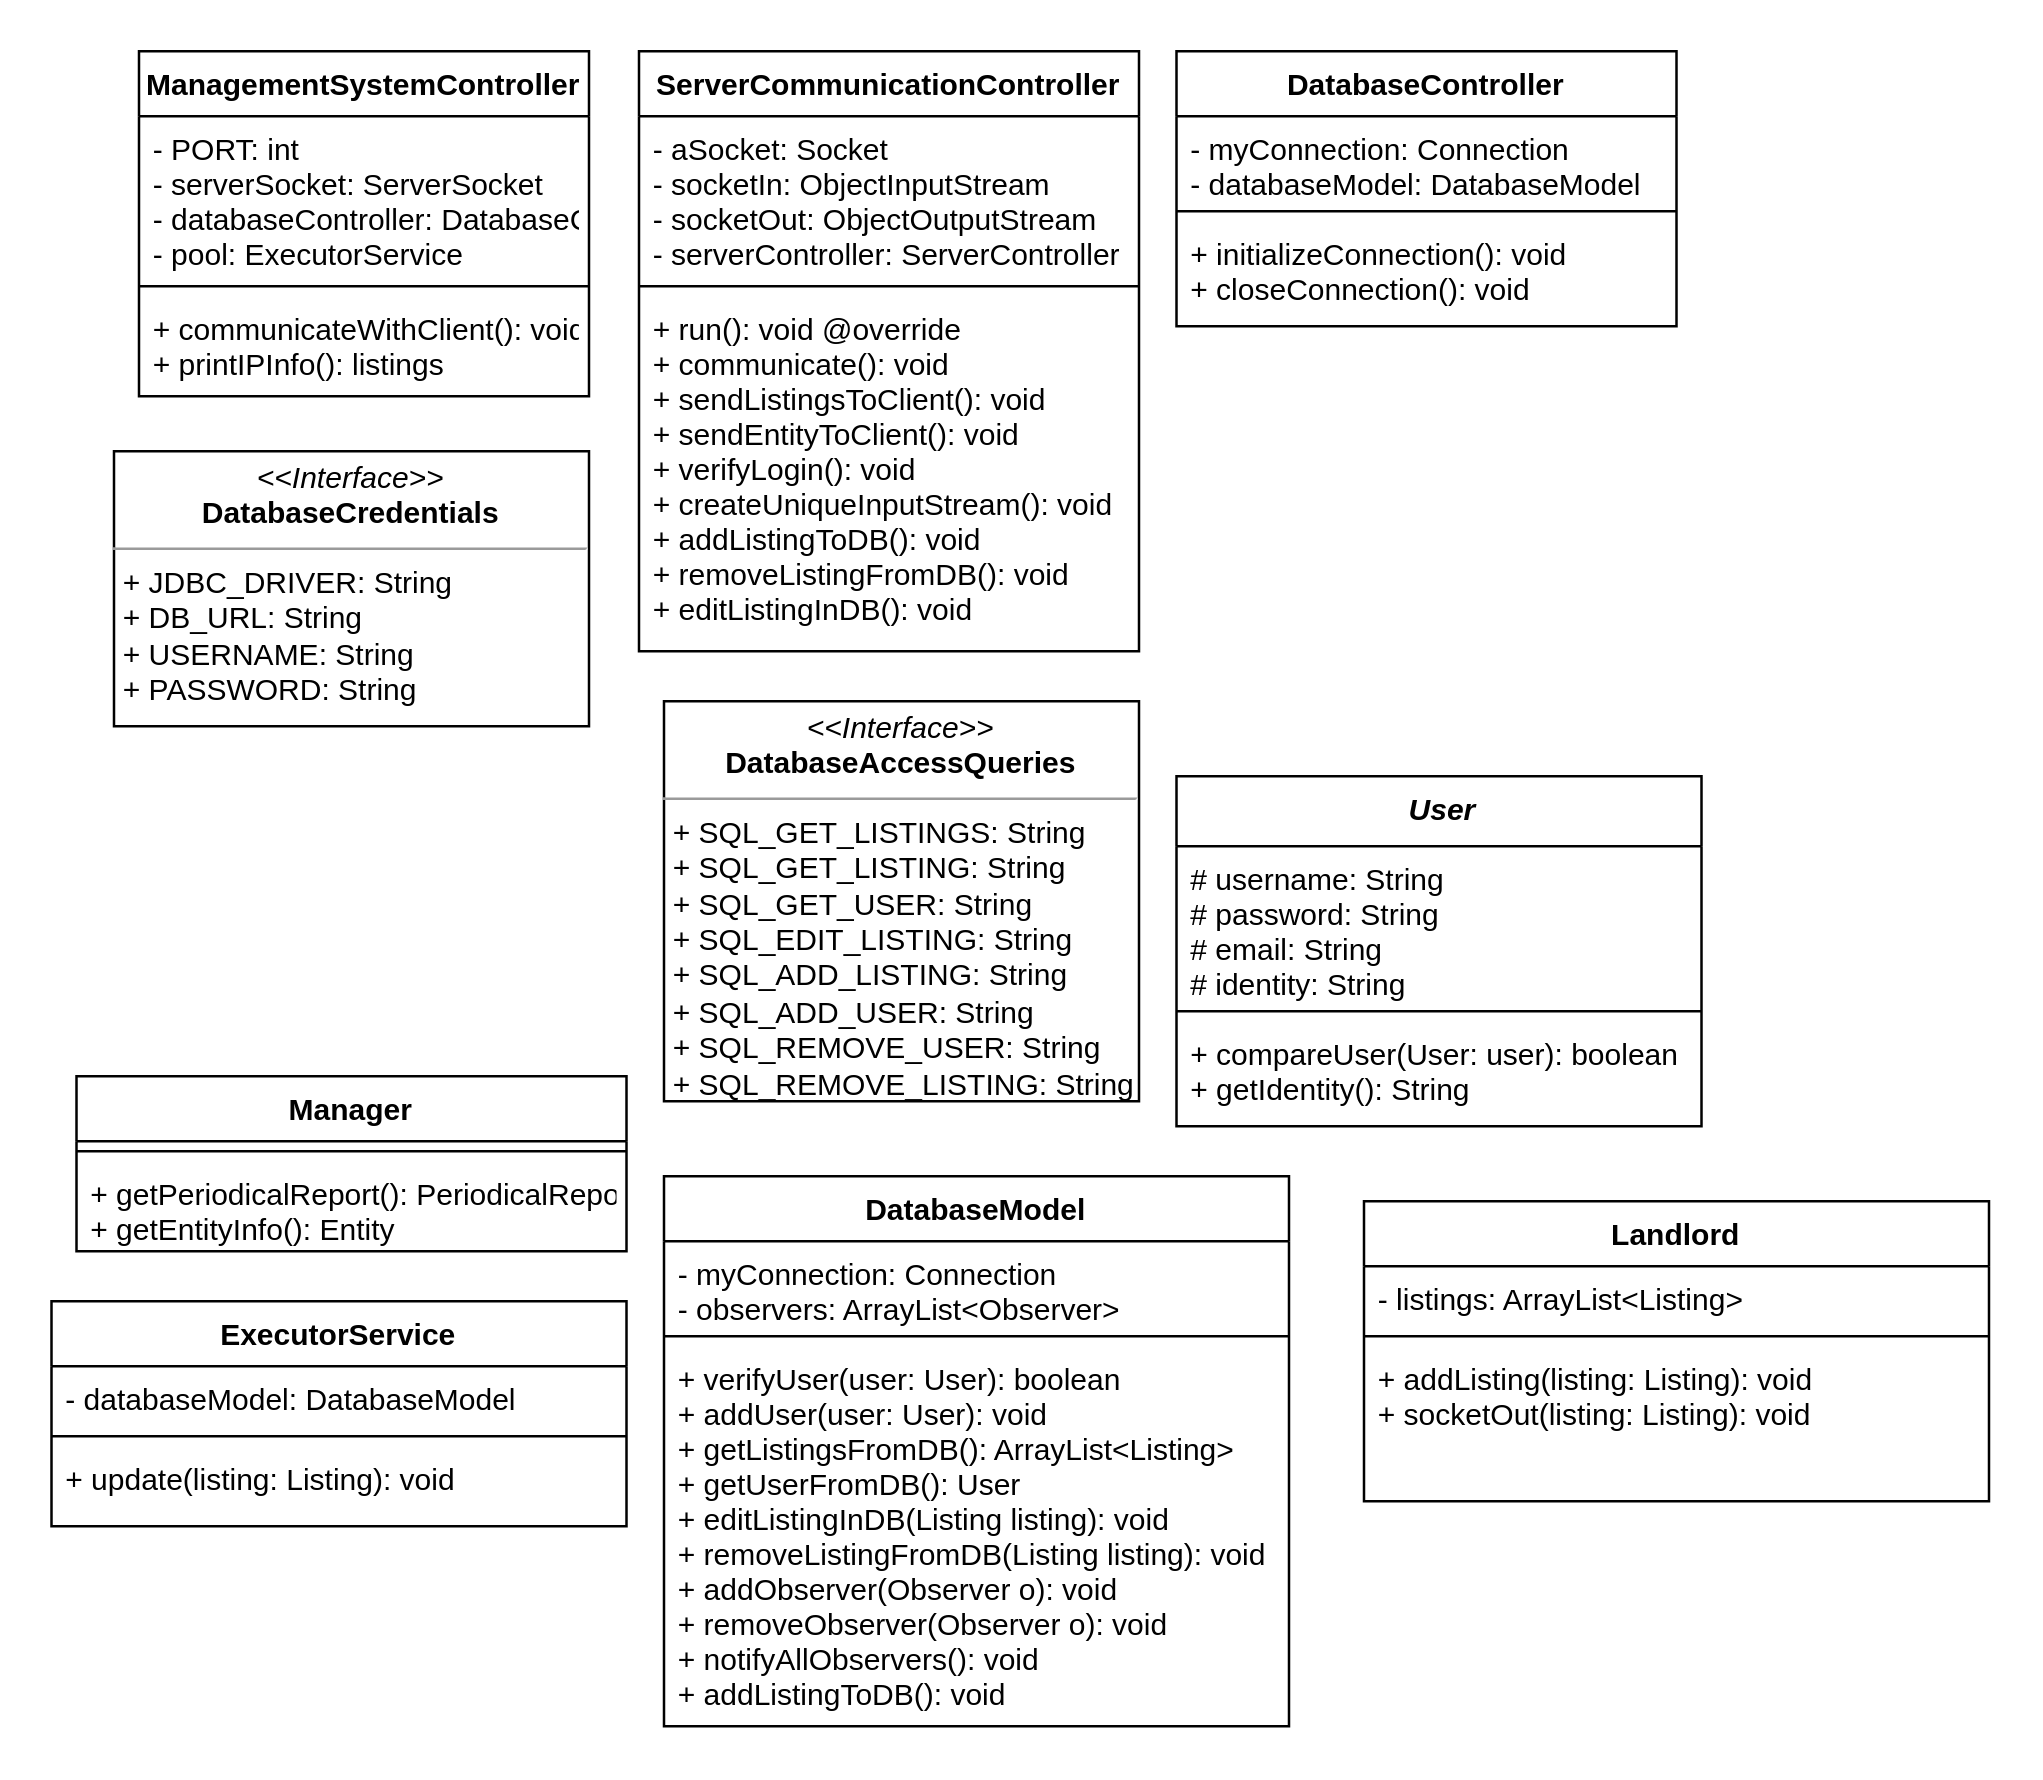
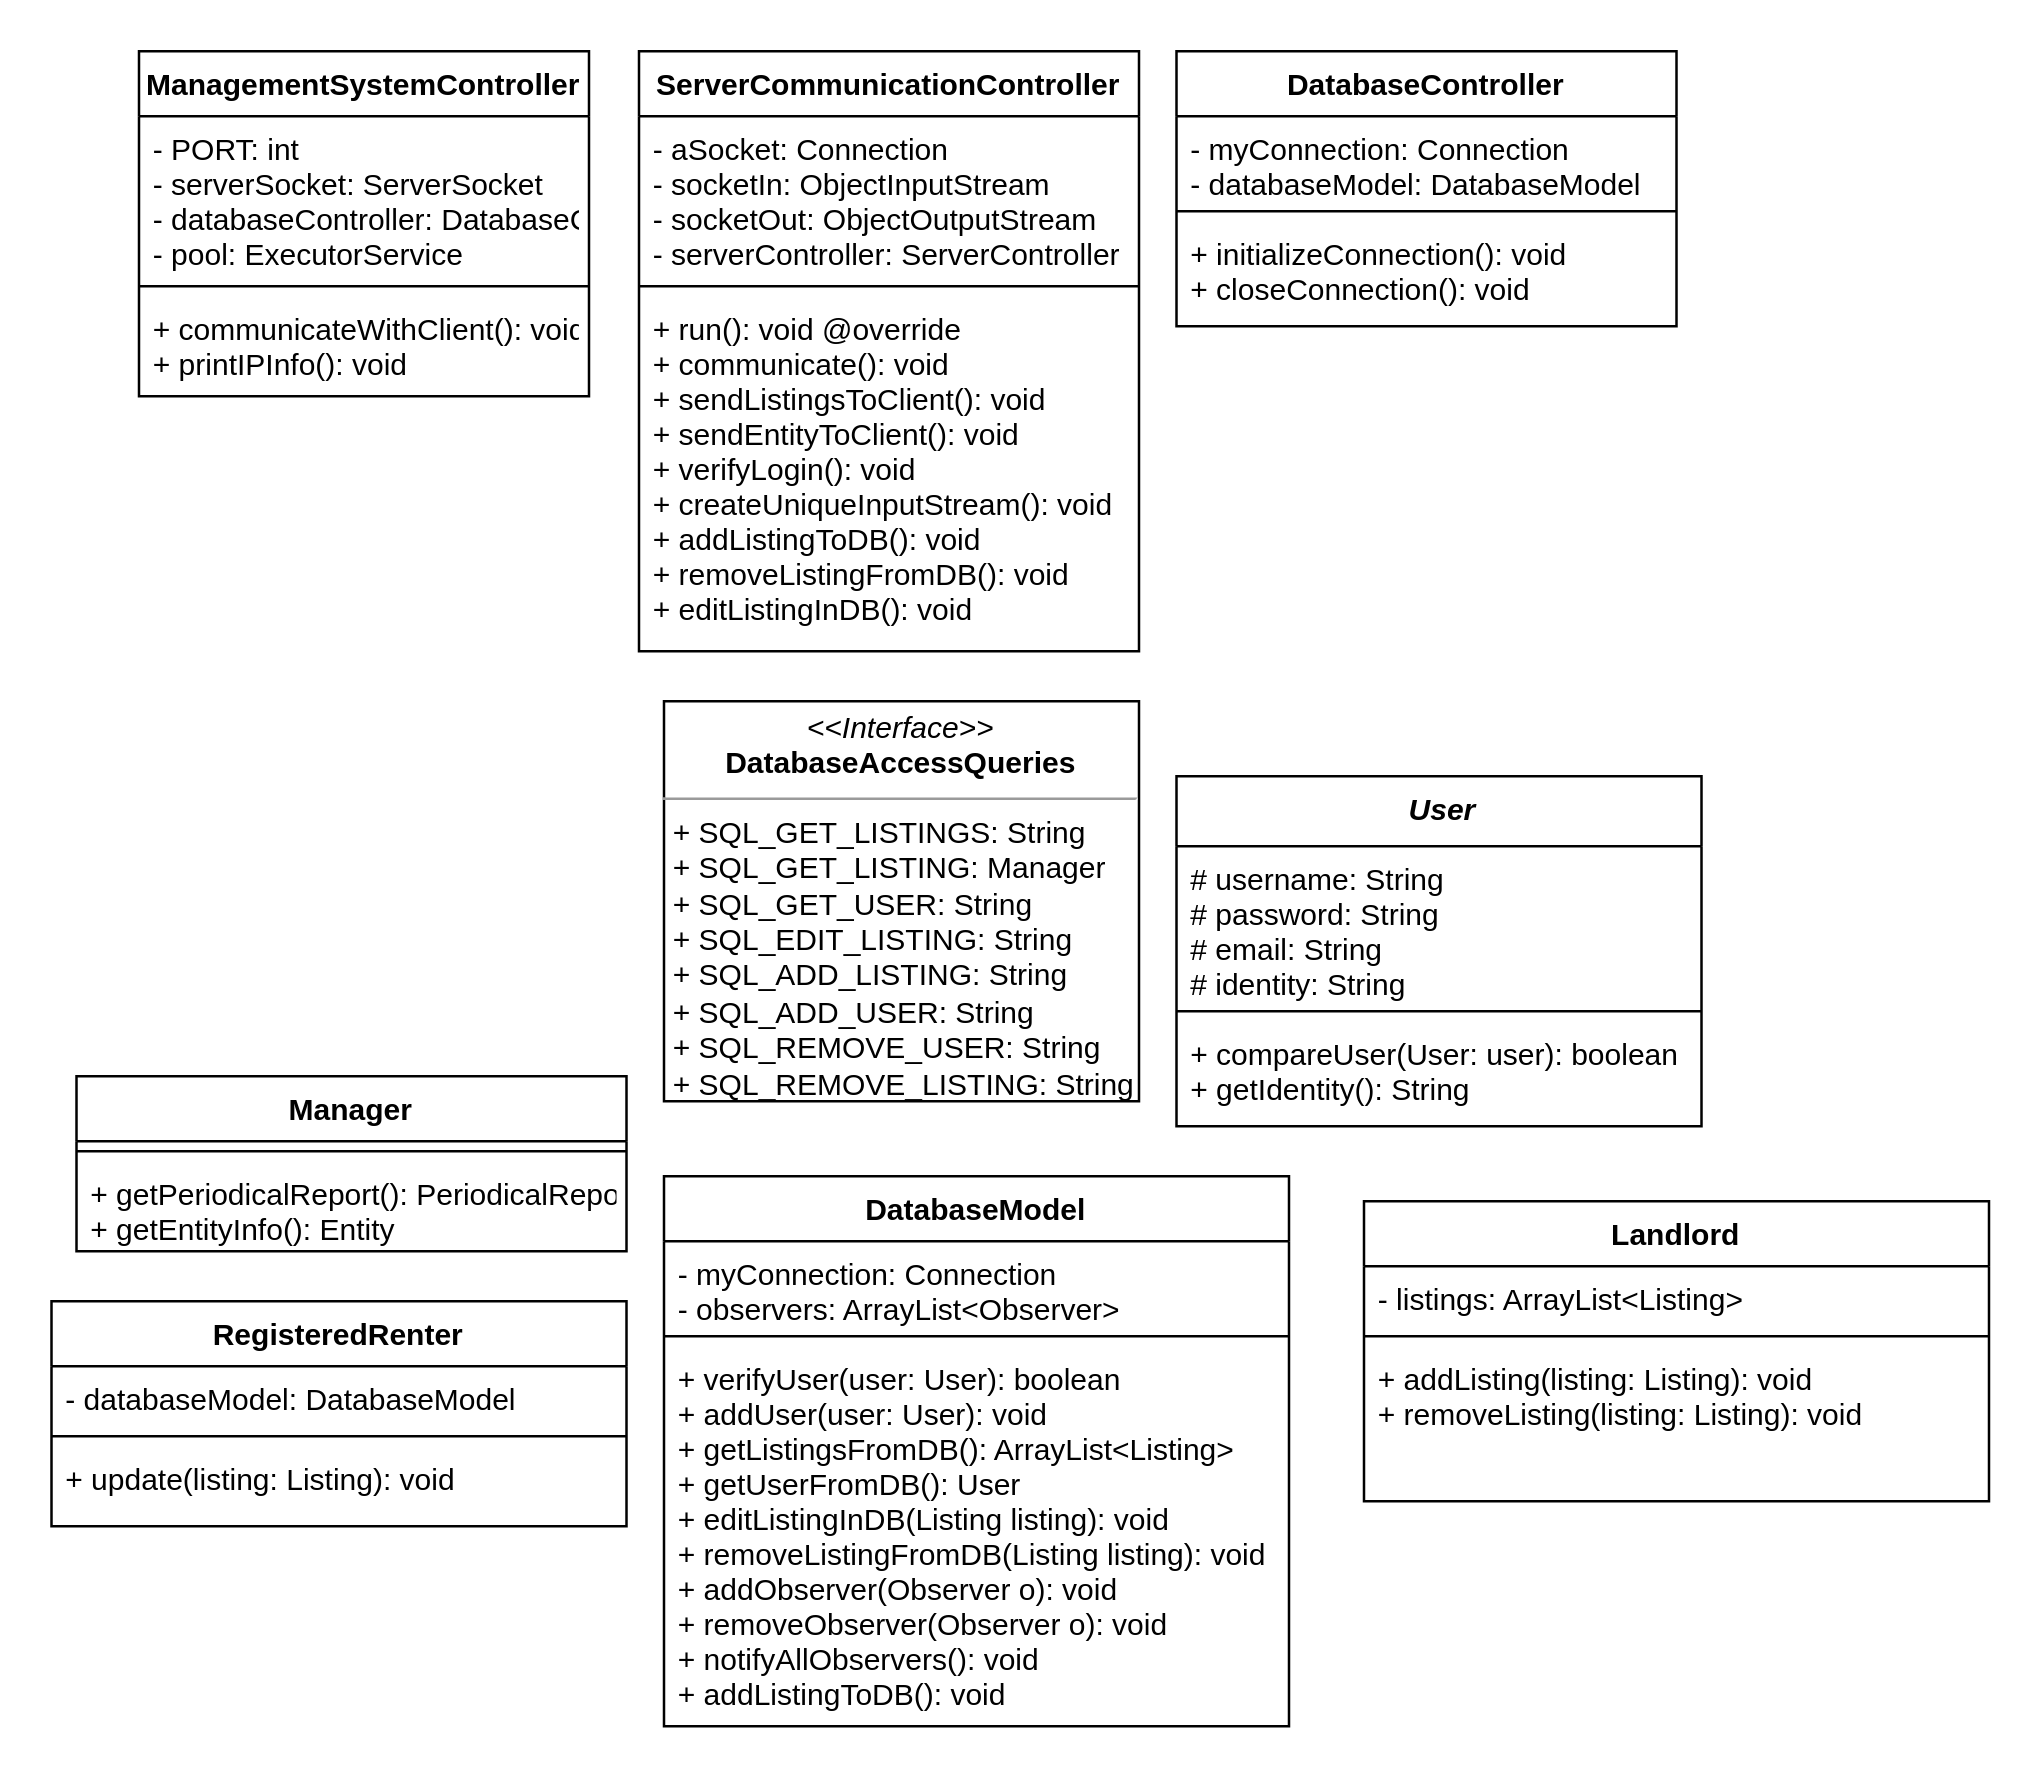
(784, 150) -> (813, 150)
(382, 330) -> (382, 330)
(351, 589) -> none
(883, 881) -> (883, 881)
(338, 1335) -> (338, 1335)
(1629, 1380) -> (1629, 1380)
